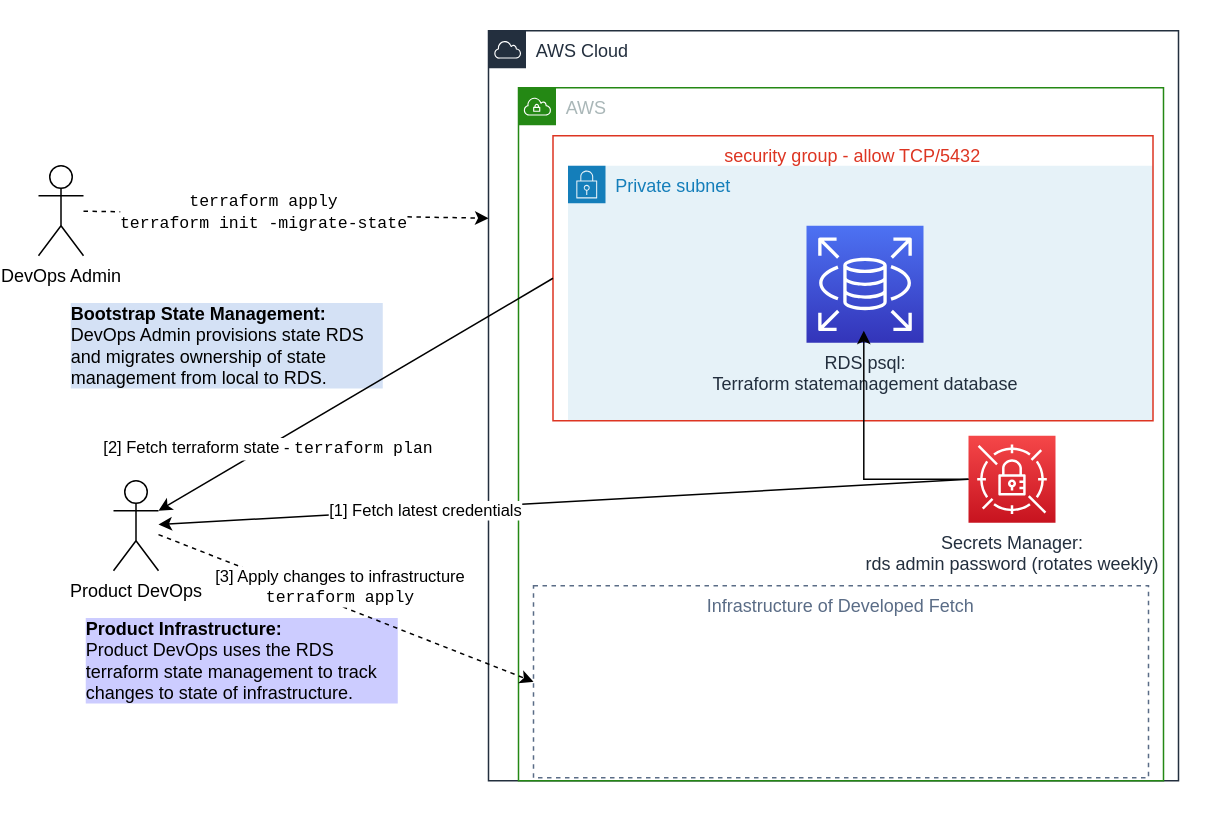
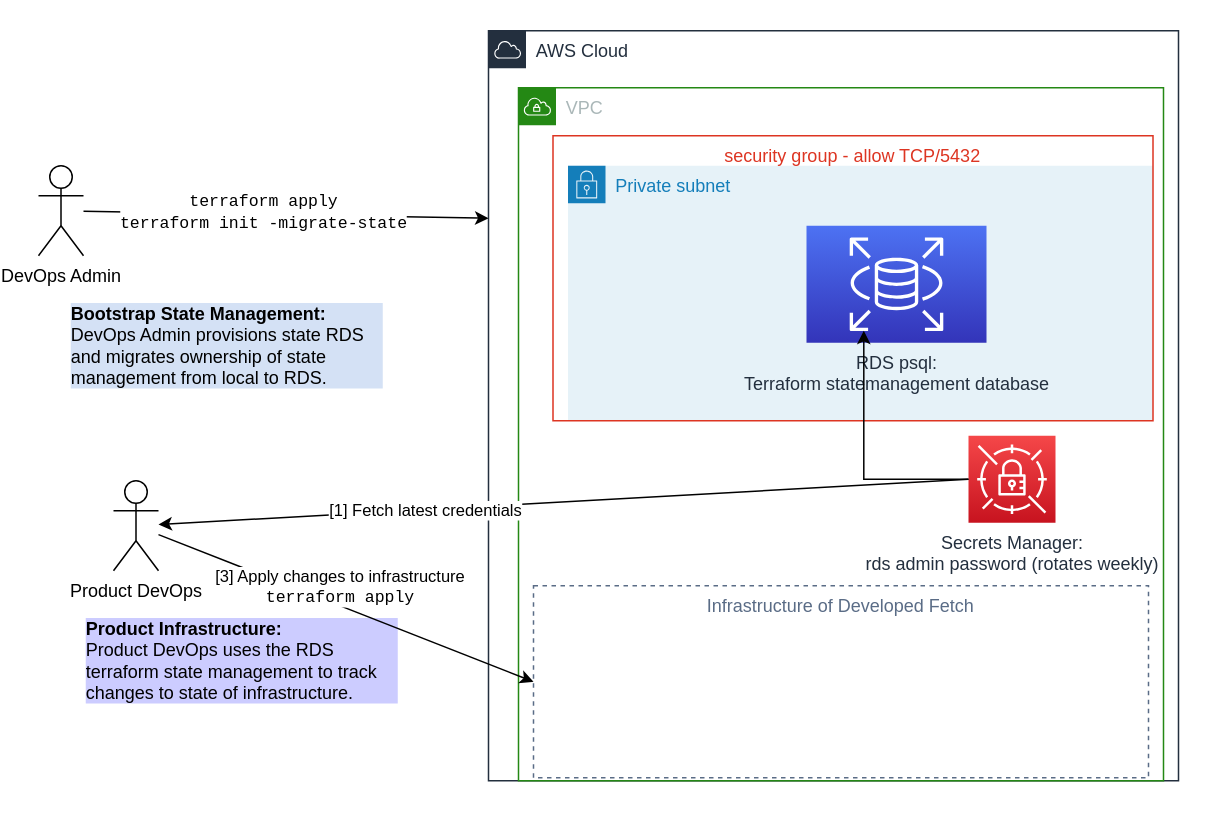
(581, 109) -> (581, 109)
(444, 217) -> (444, 217)
(865, 284) -> (896, 284)
(404, 366) -> none
(434, 643) -> (434, 643)
